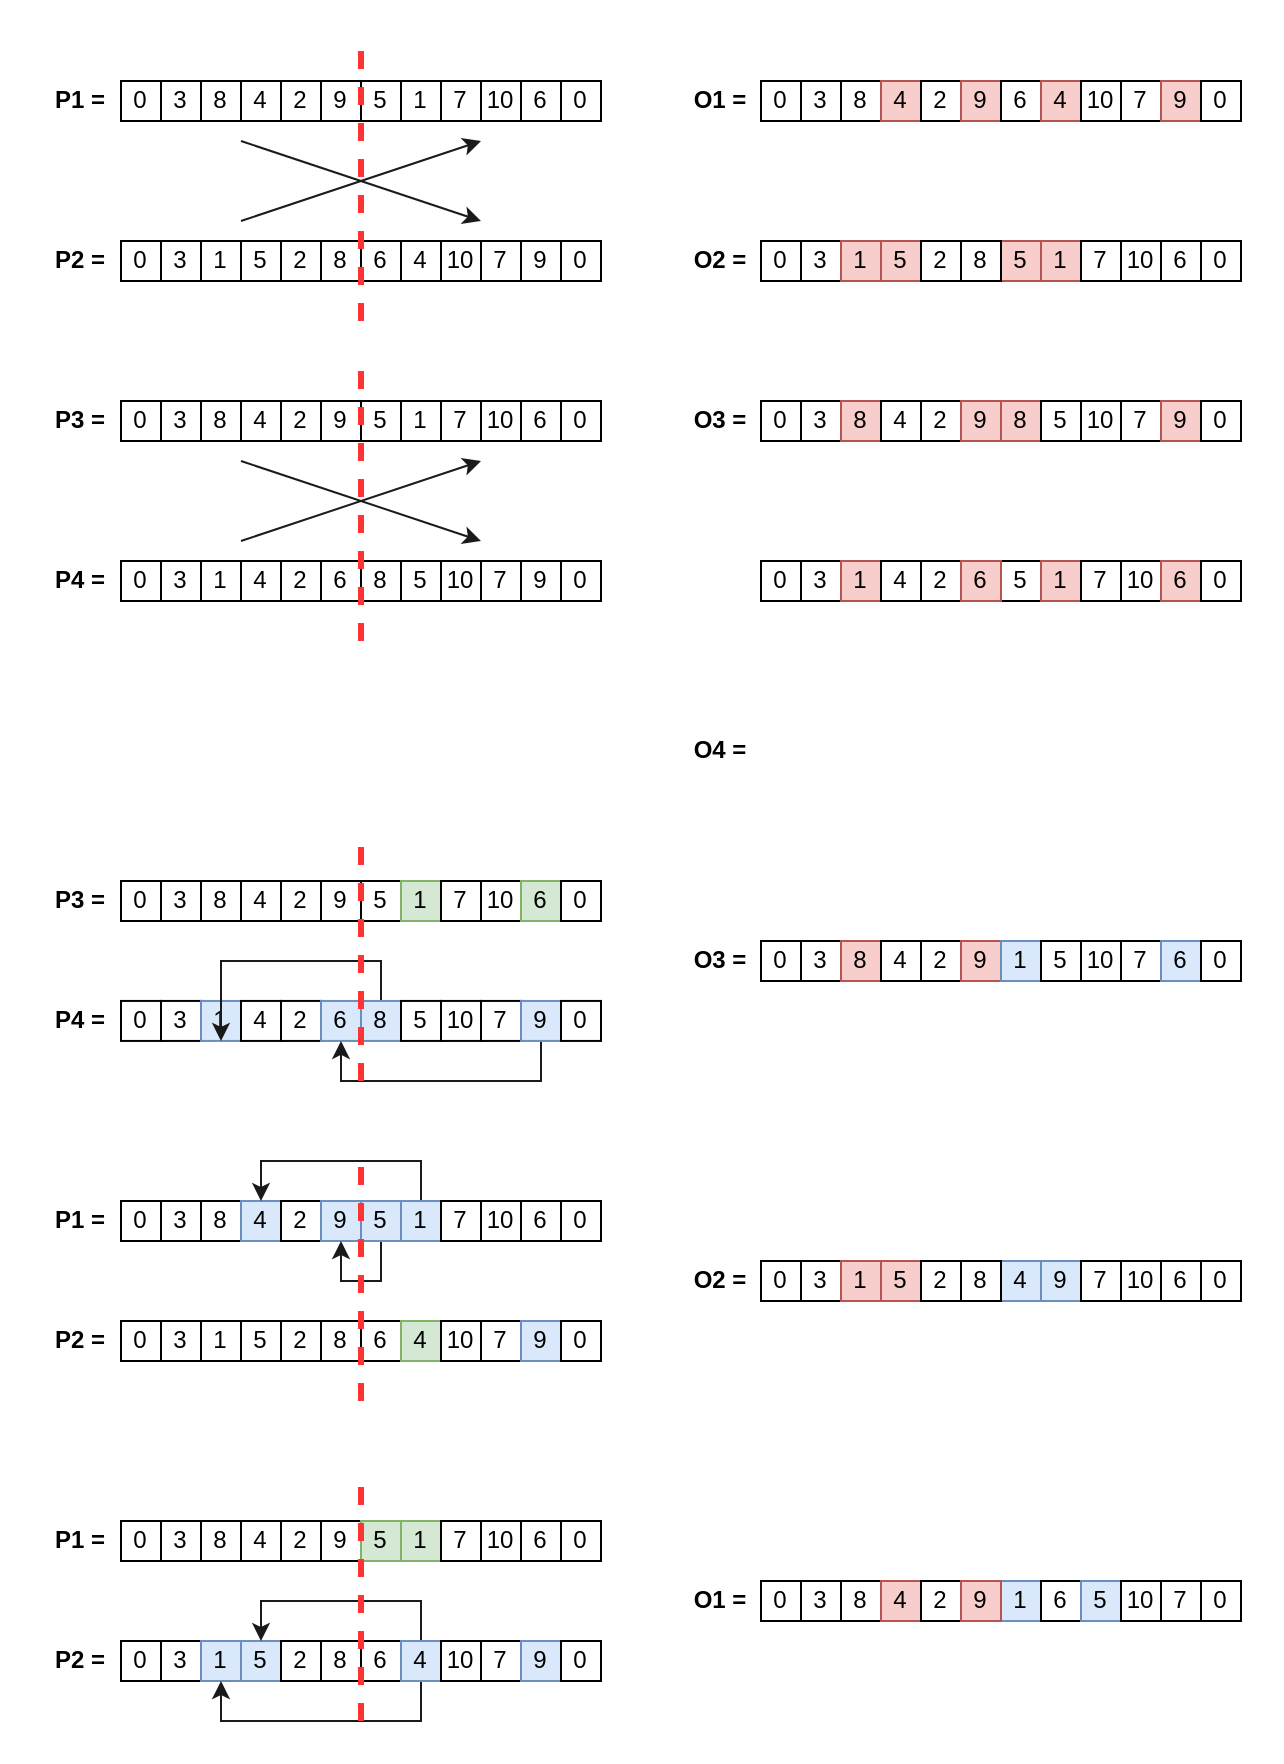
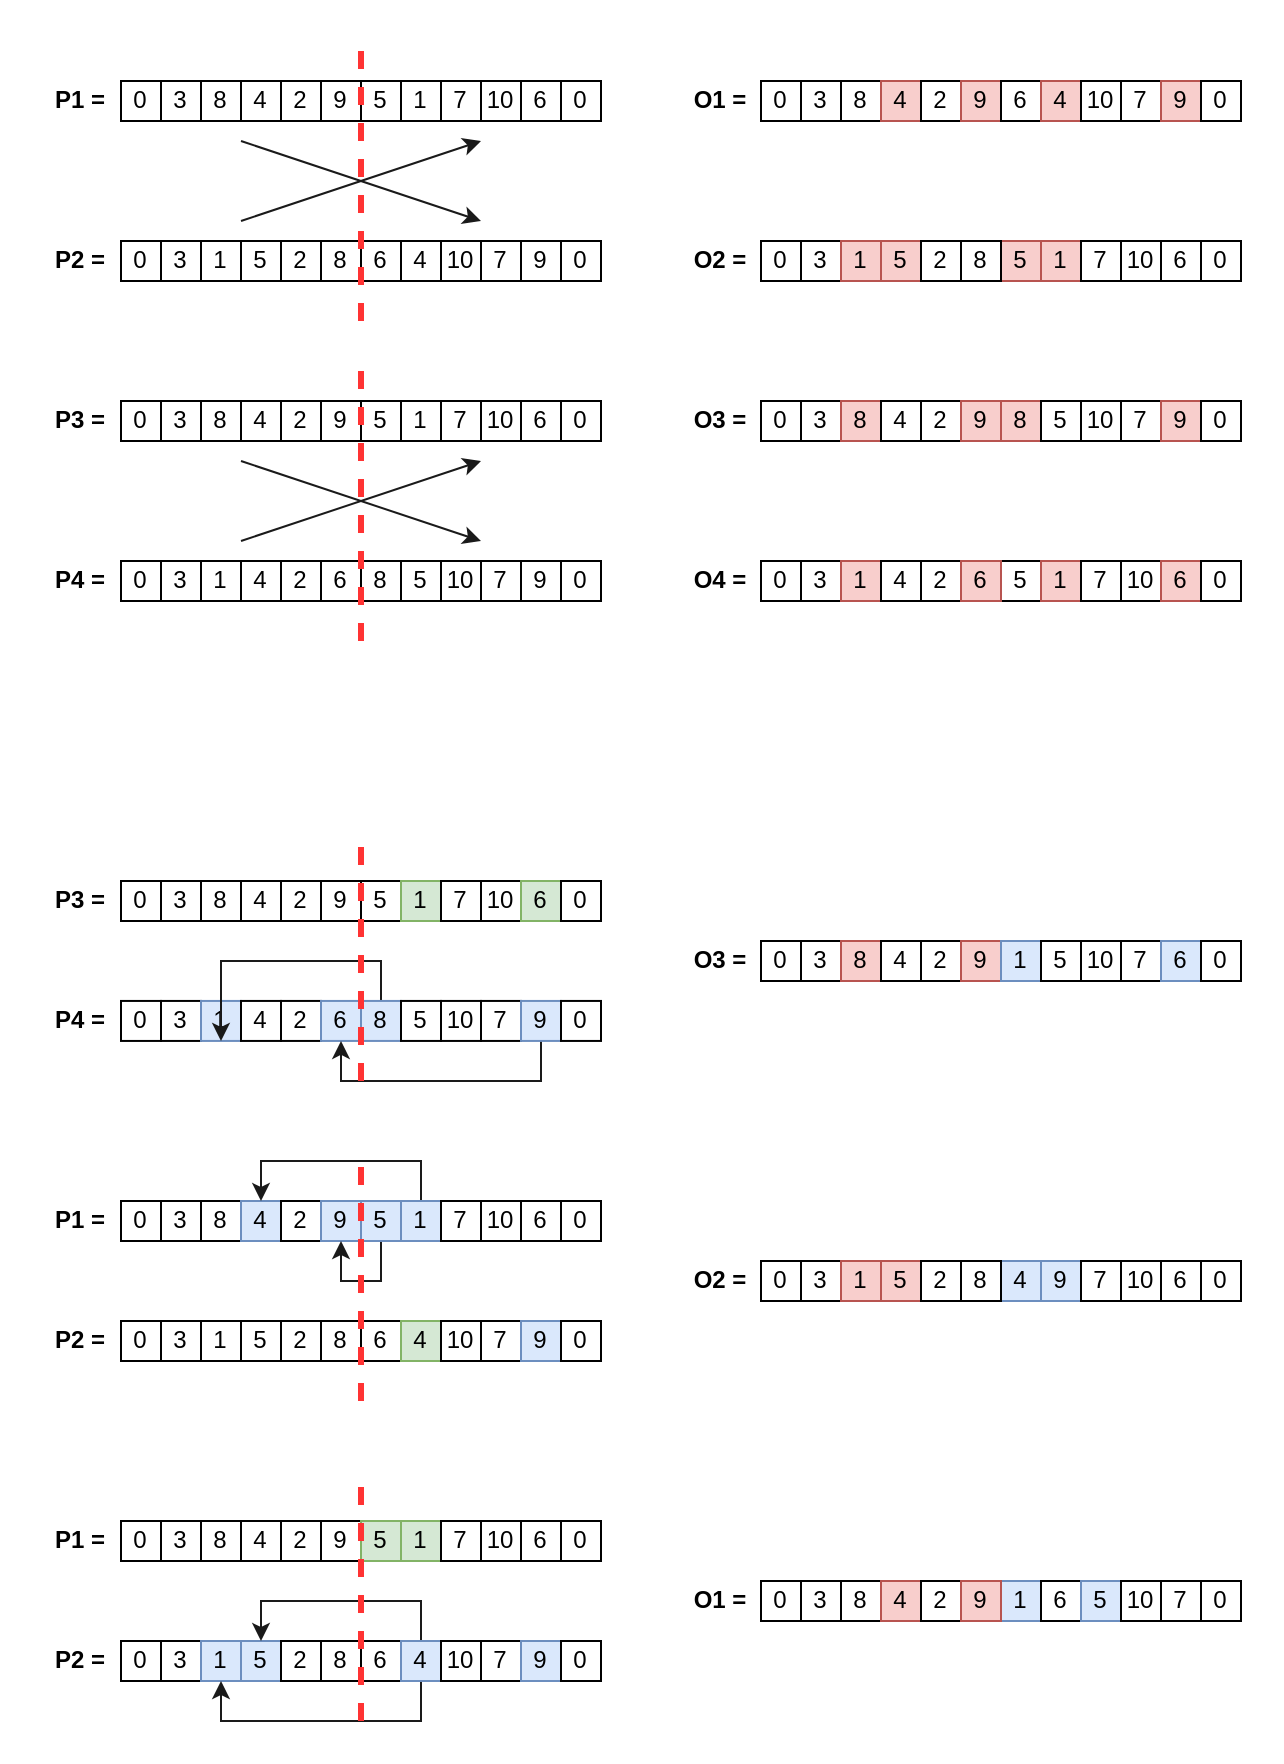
(721, 751) -> (721, 581)
